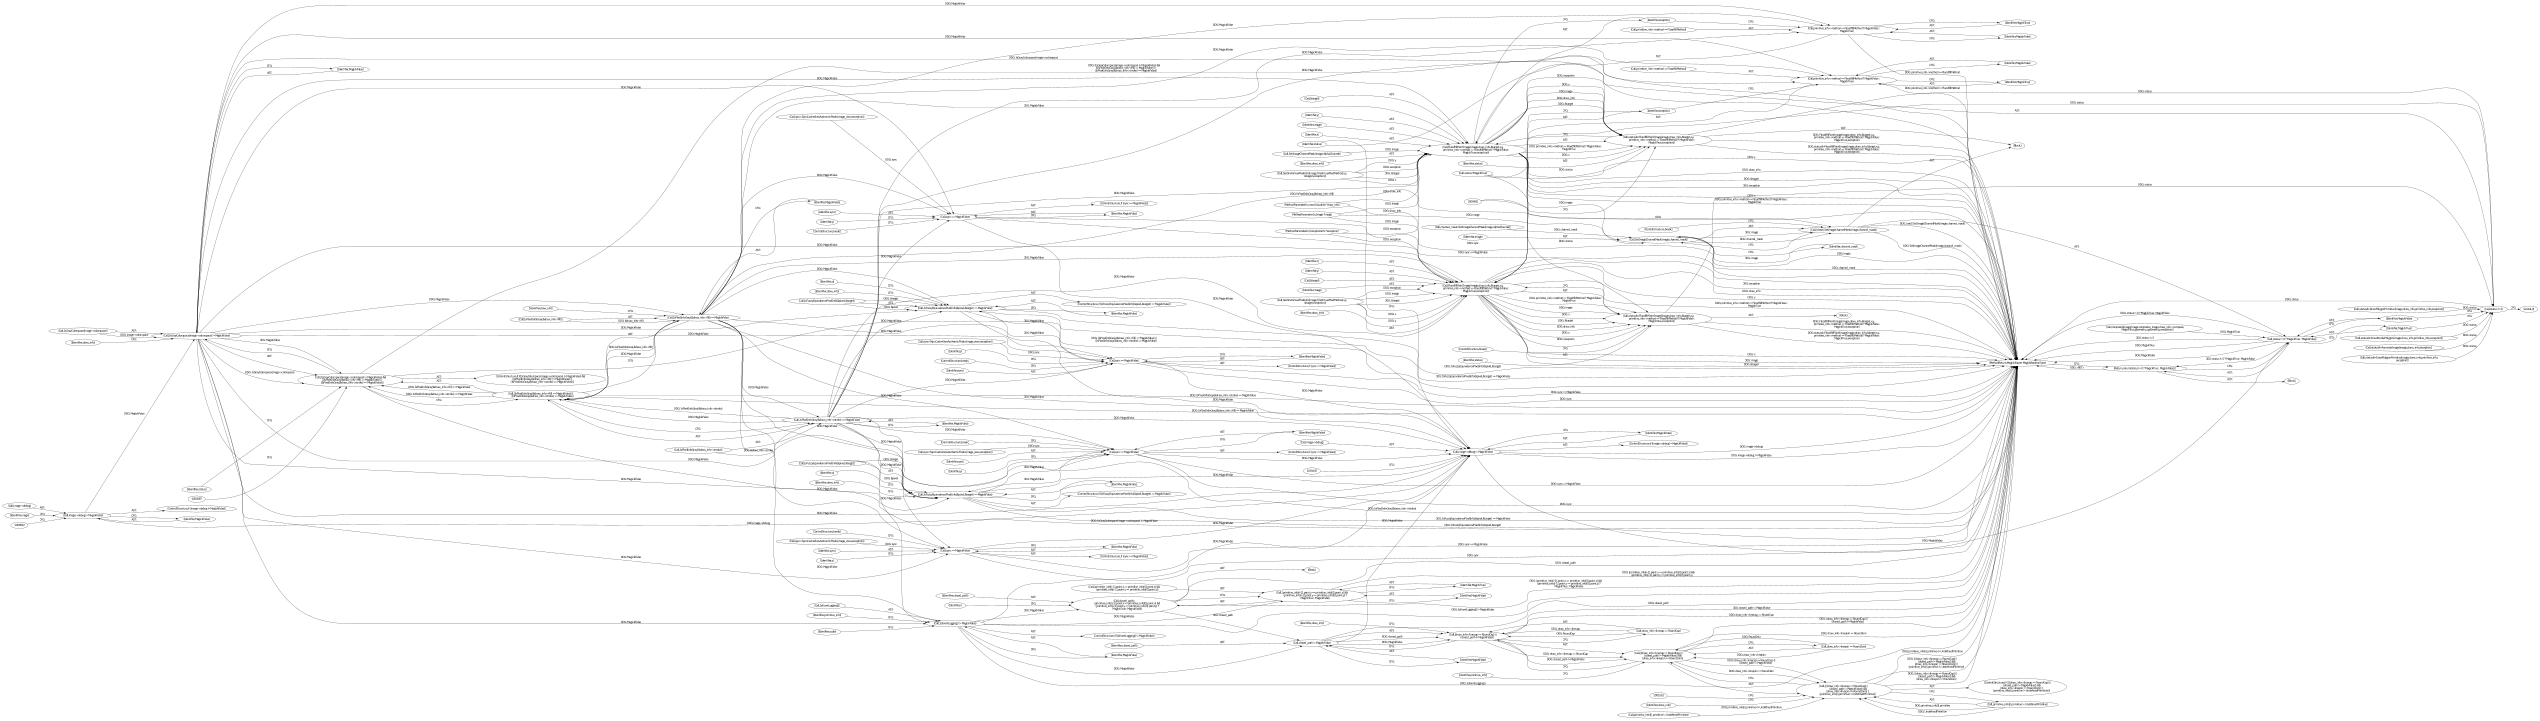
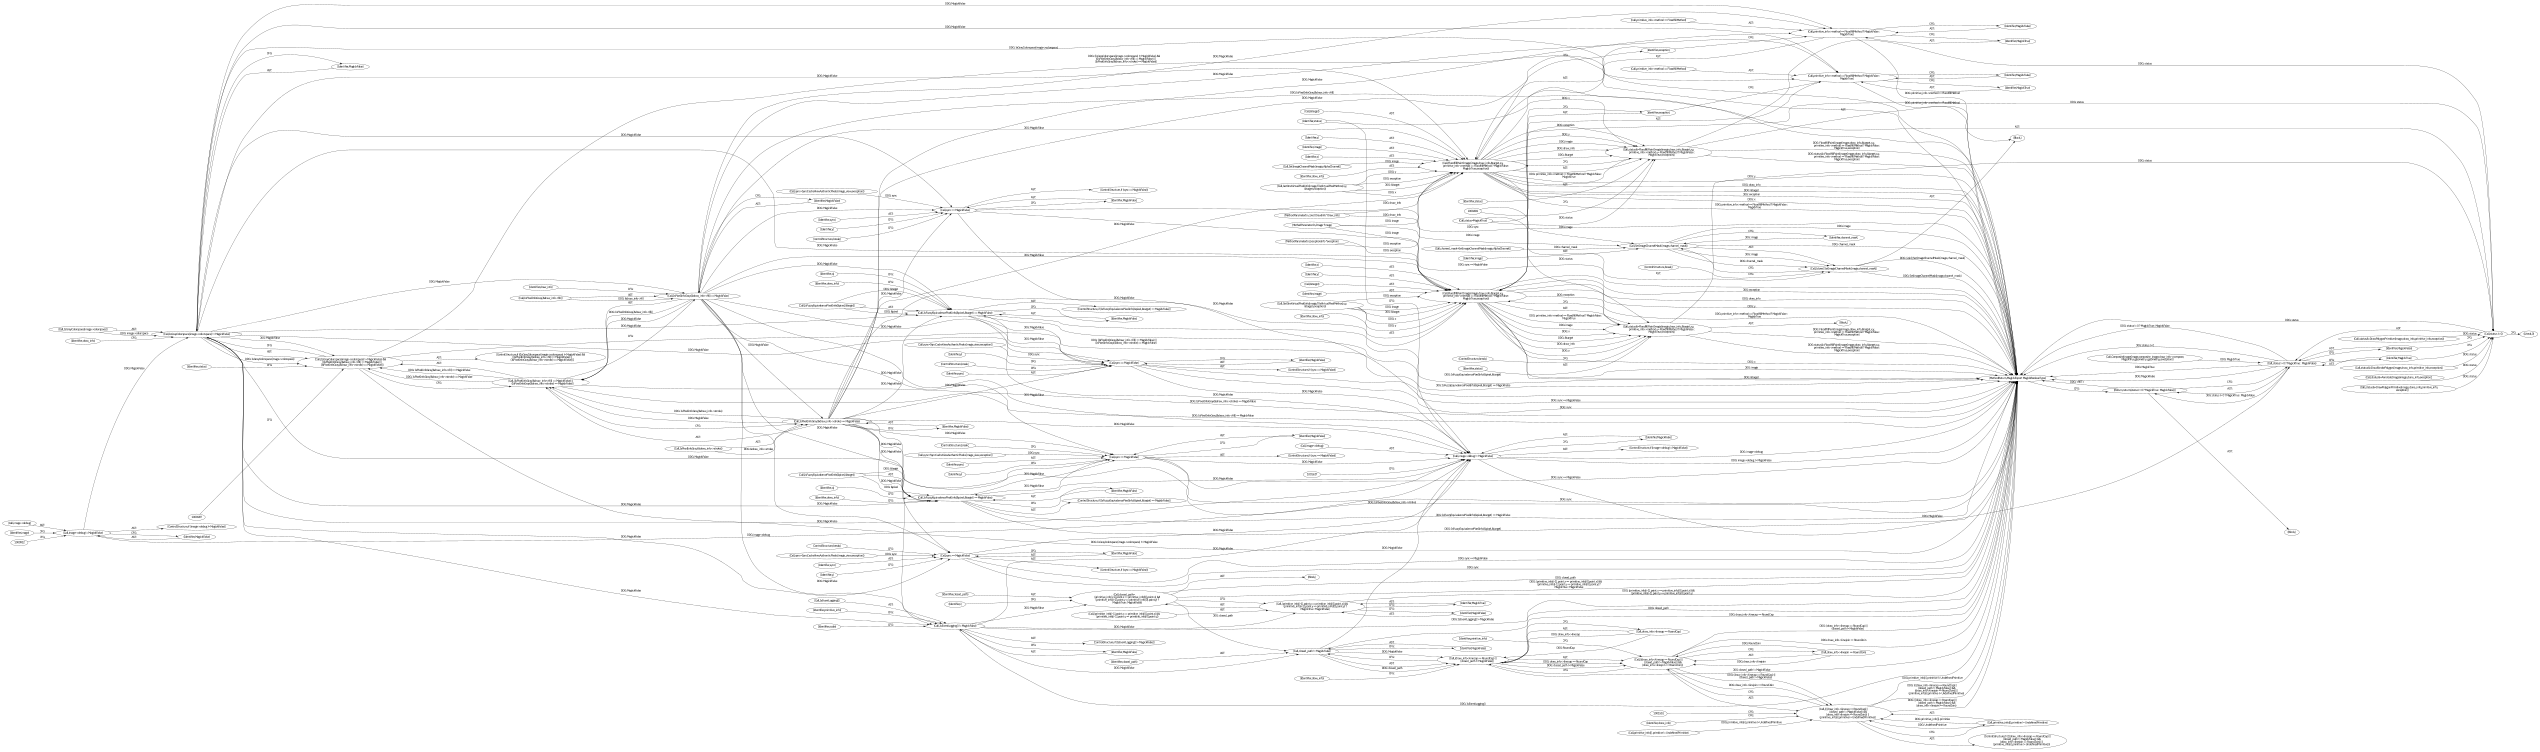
(1658, 217) -> (1658, 273)
(2077, 250) -> (2386, 330)
